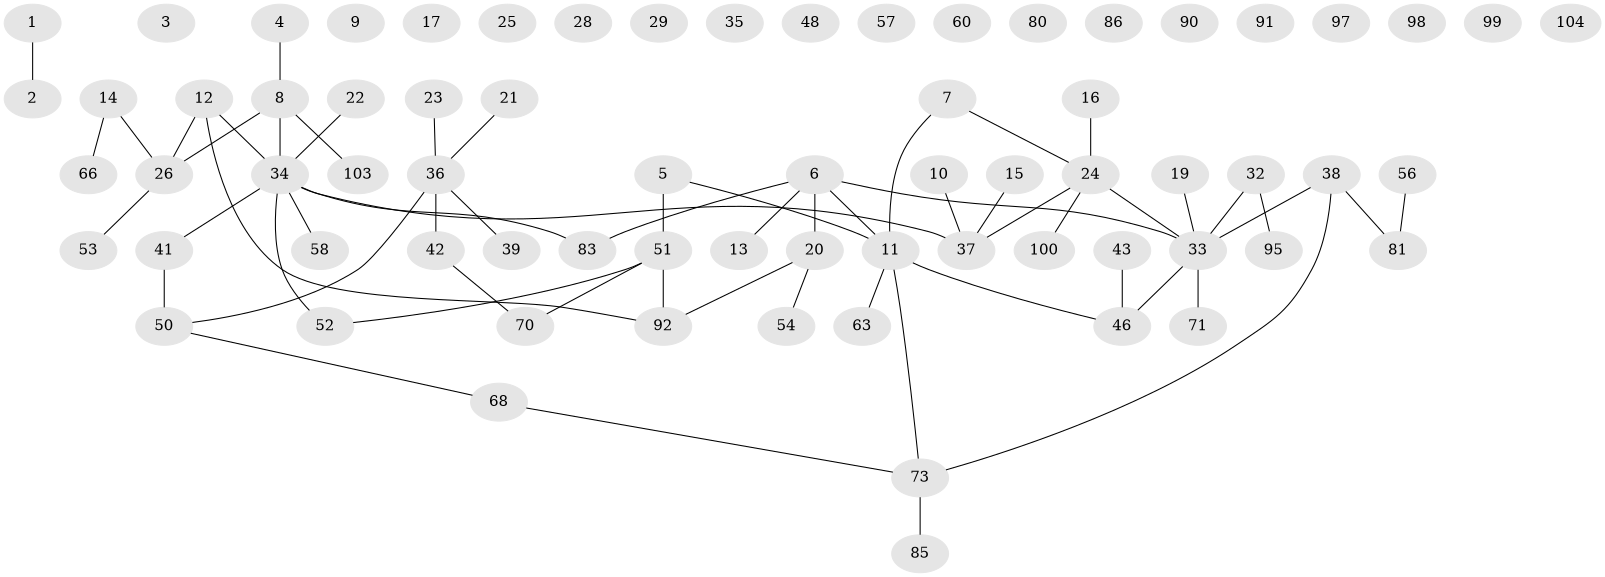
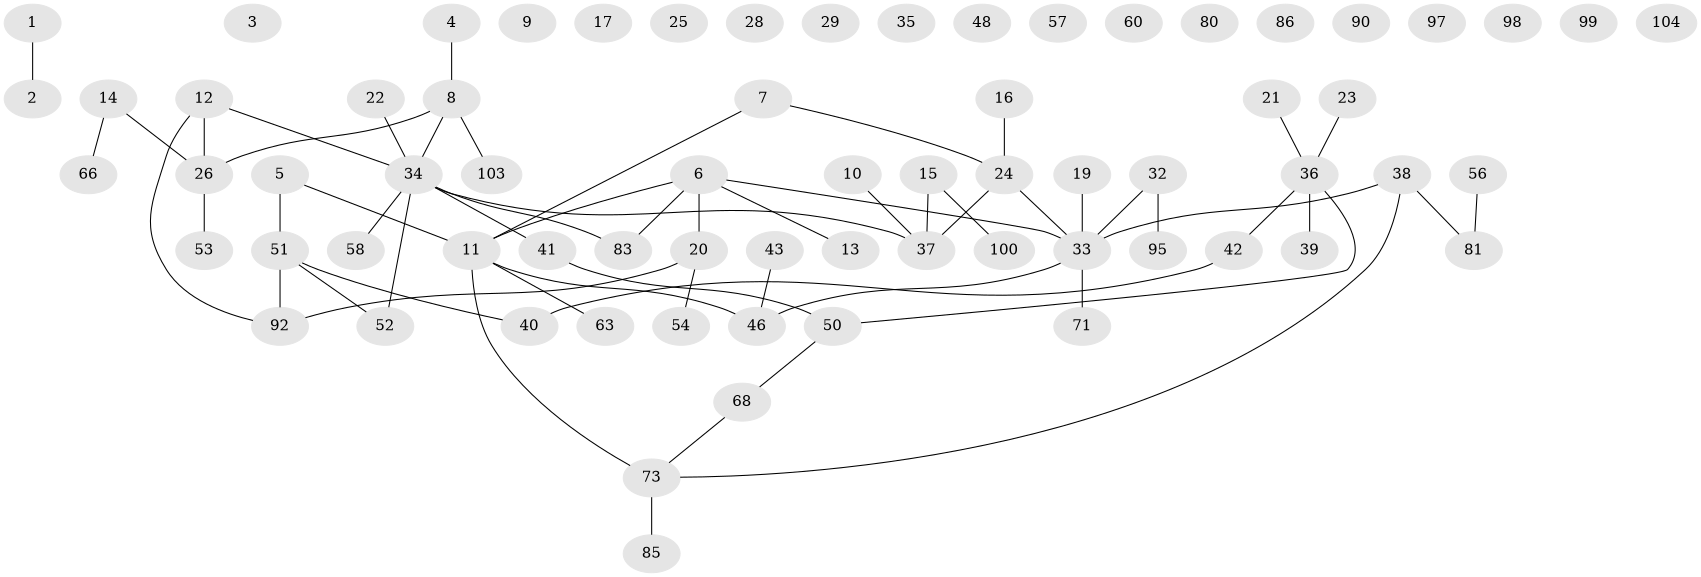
(1265, 23) -> none
(1065, 217) -> (961, 207)
(525, 326) -> (530, 326)
